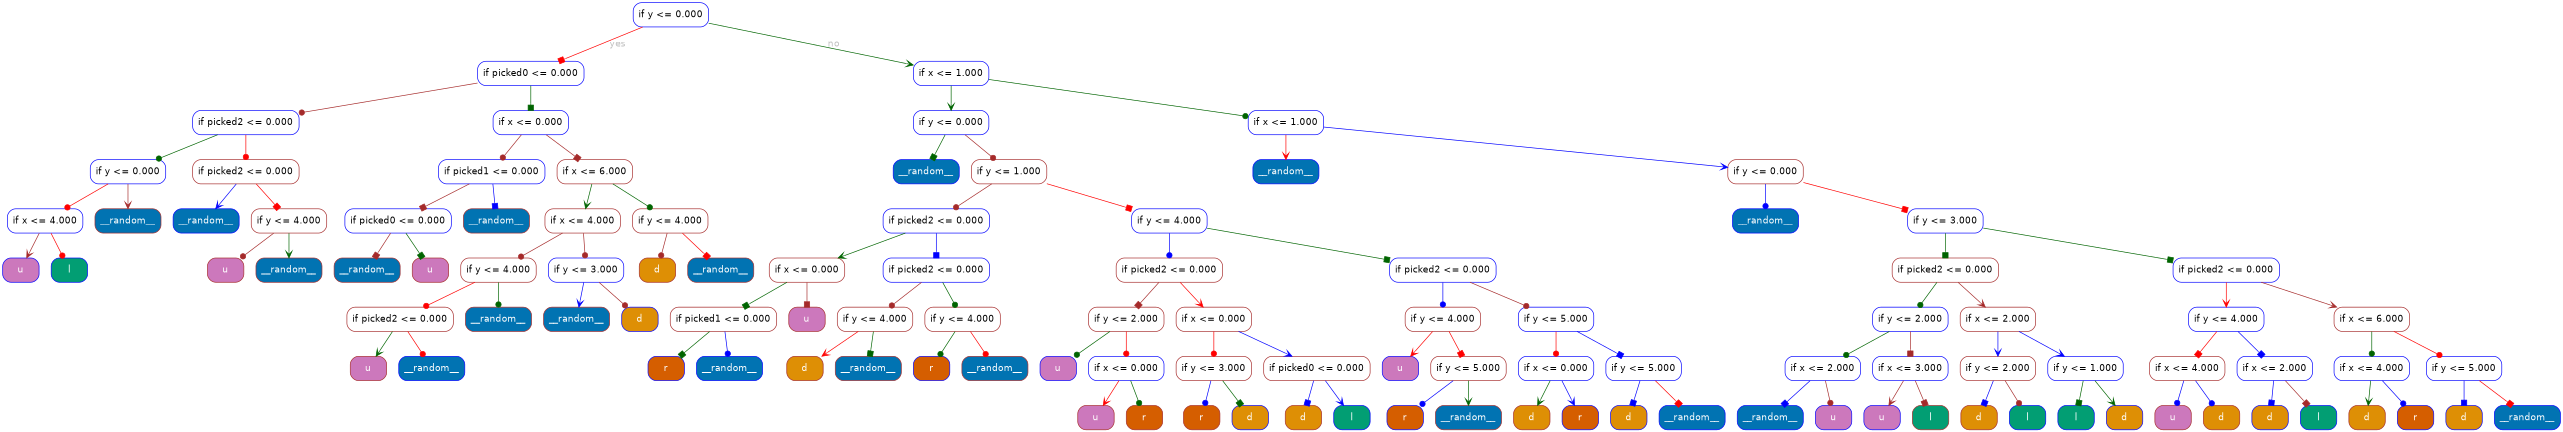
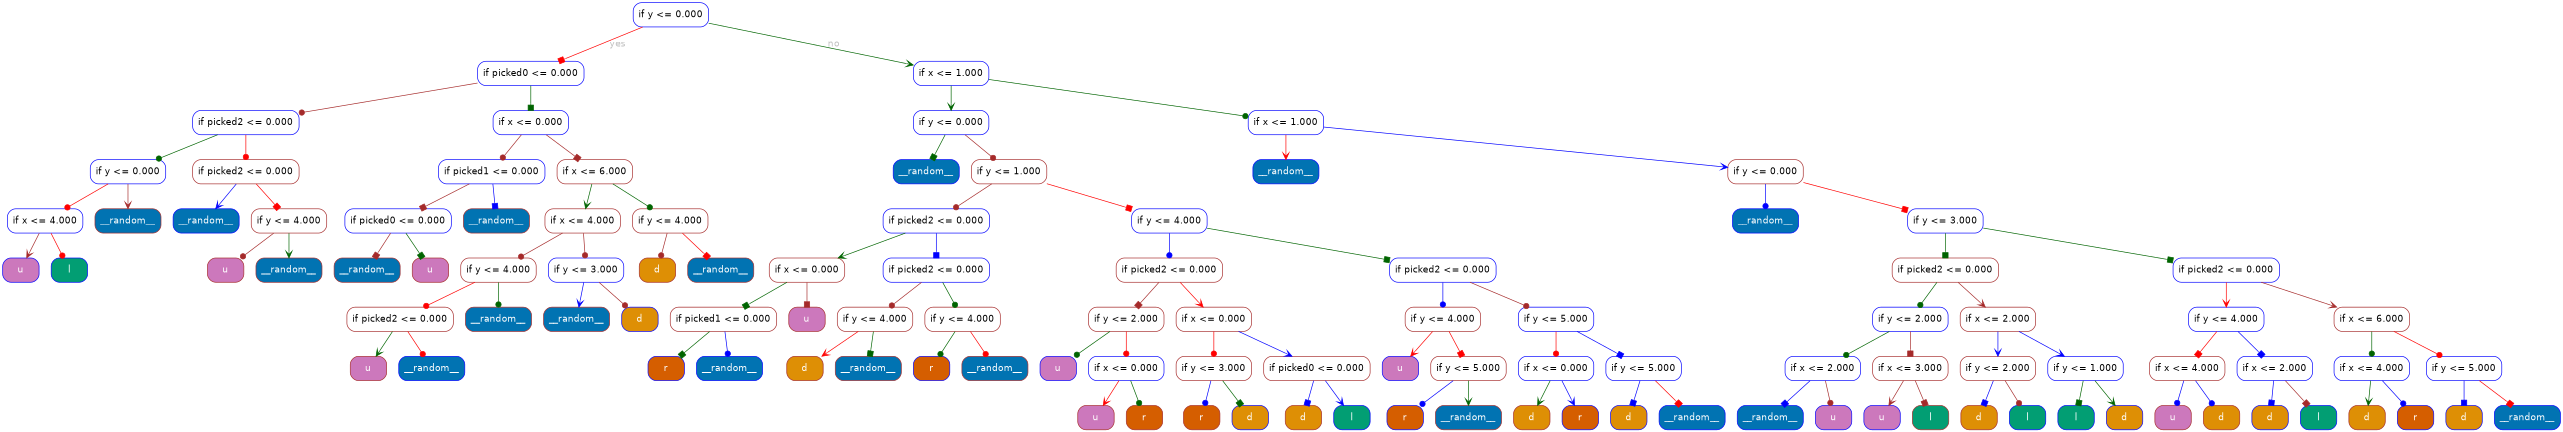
(1910, 368) -> (1910, 368)
